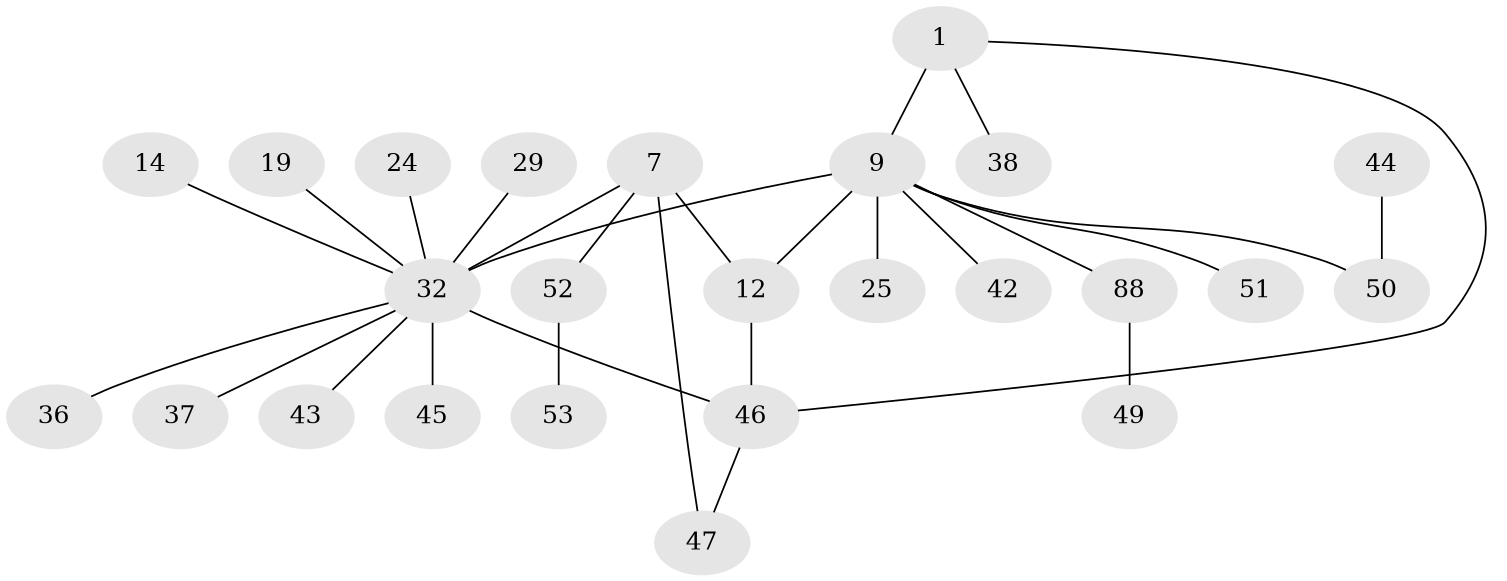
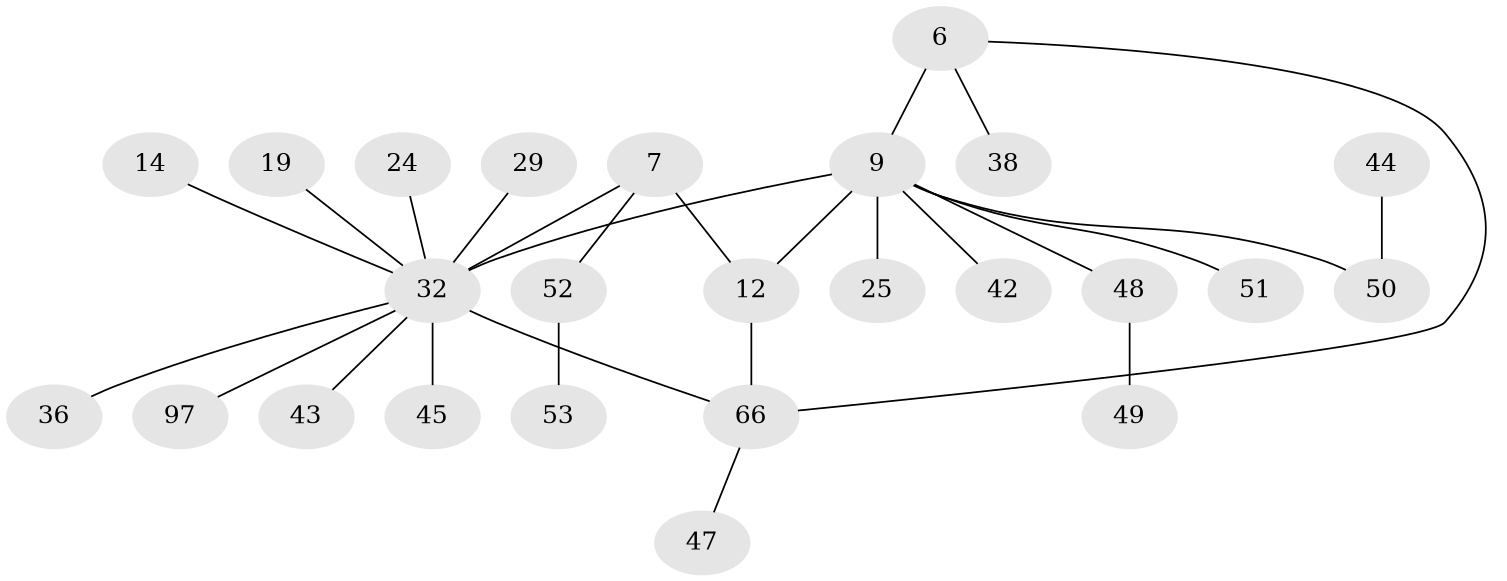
(940, 39) -> (940, 39)
(1130, 291) -> (1130, 291)
(676, 354) -> none
(180, 417) -> (180, 417)
(751, 417) -> (751, 417)
